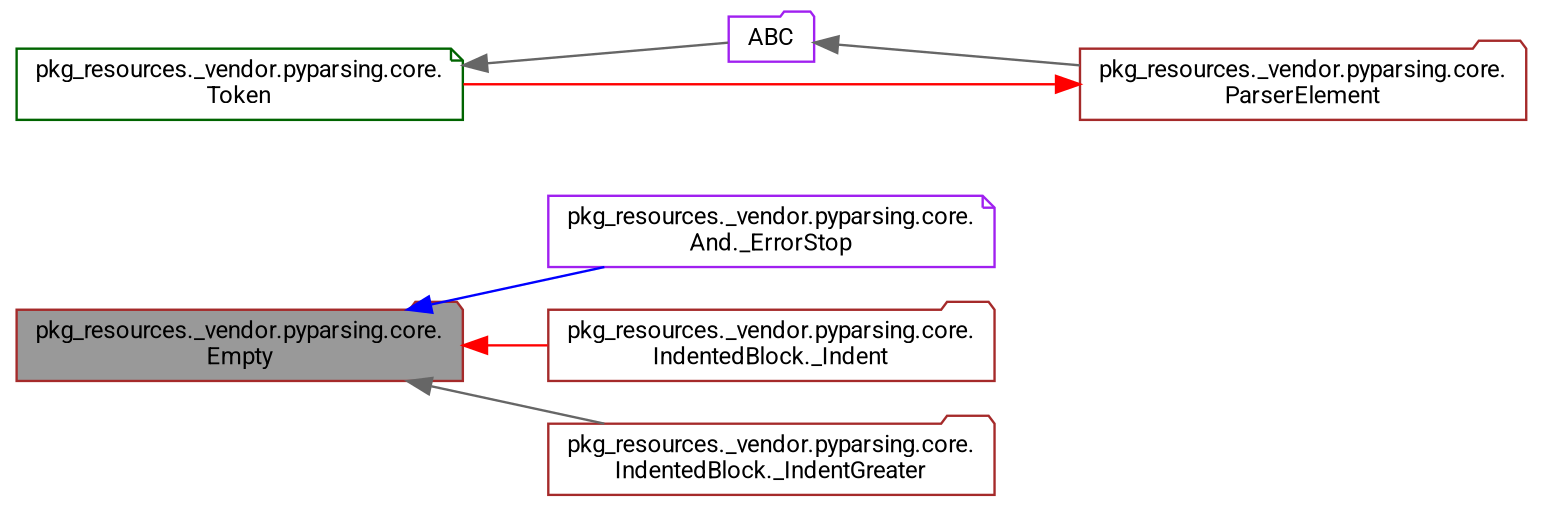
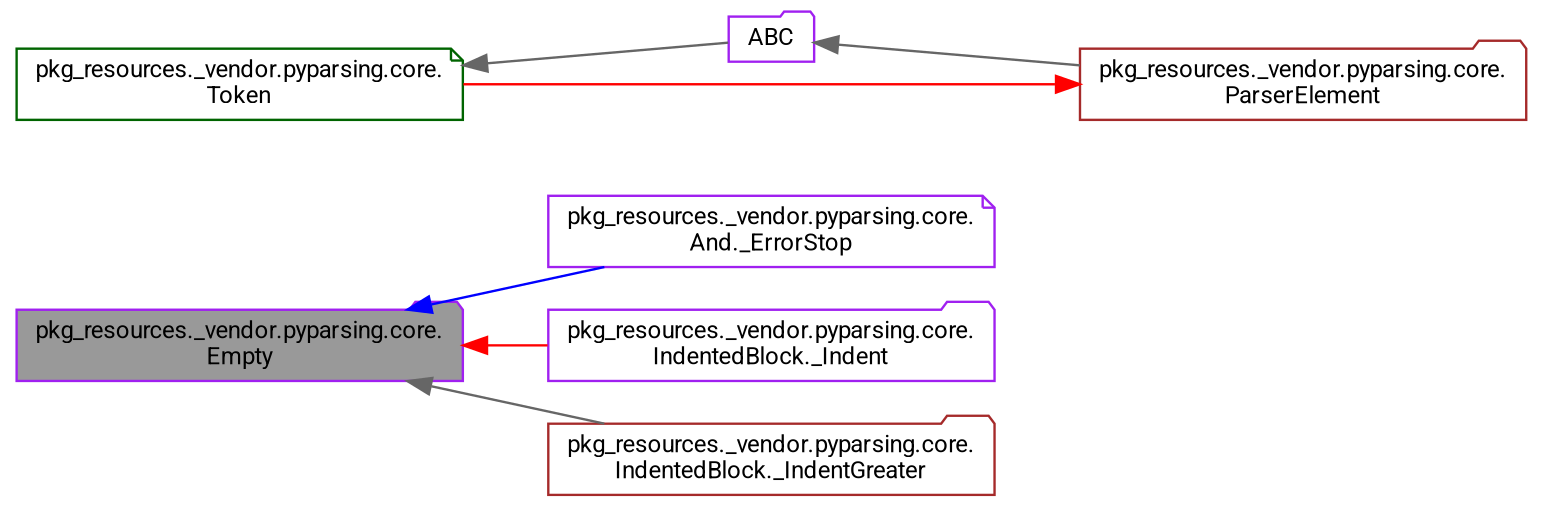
(240, 345) -> (240, 345)
(771, 345) -> (771, 345)
